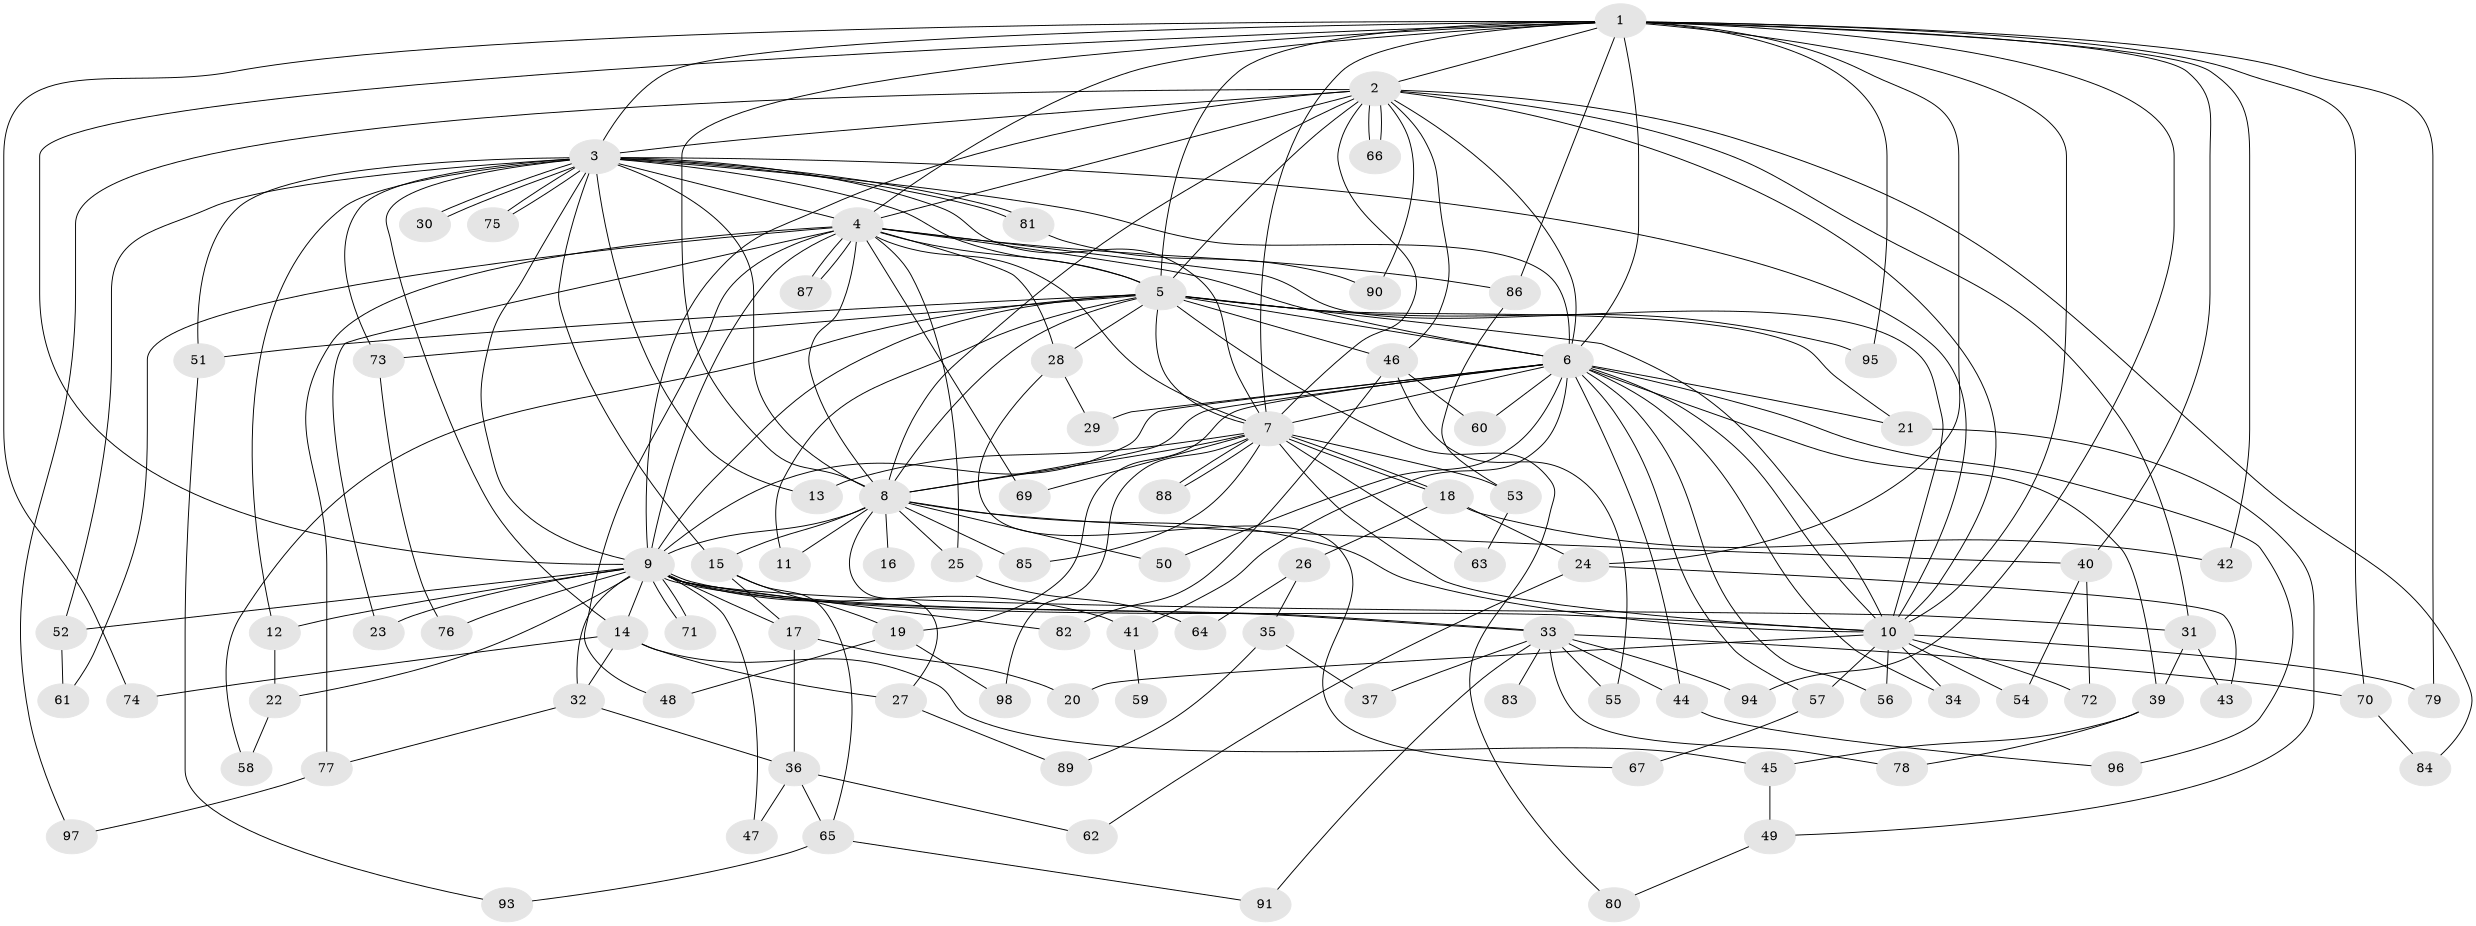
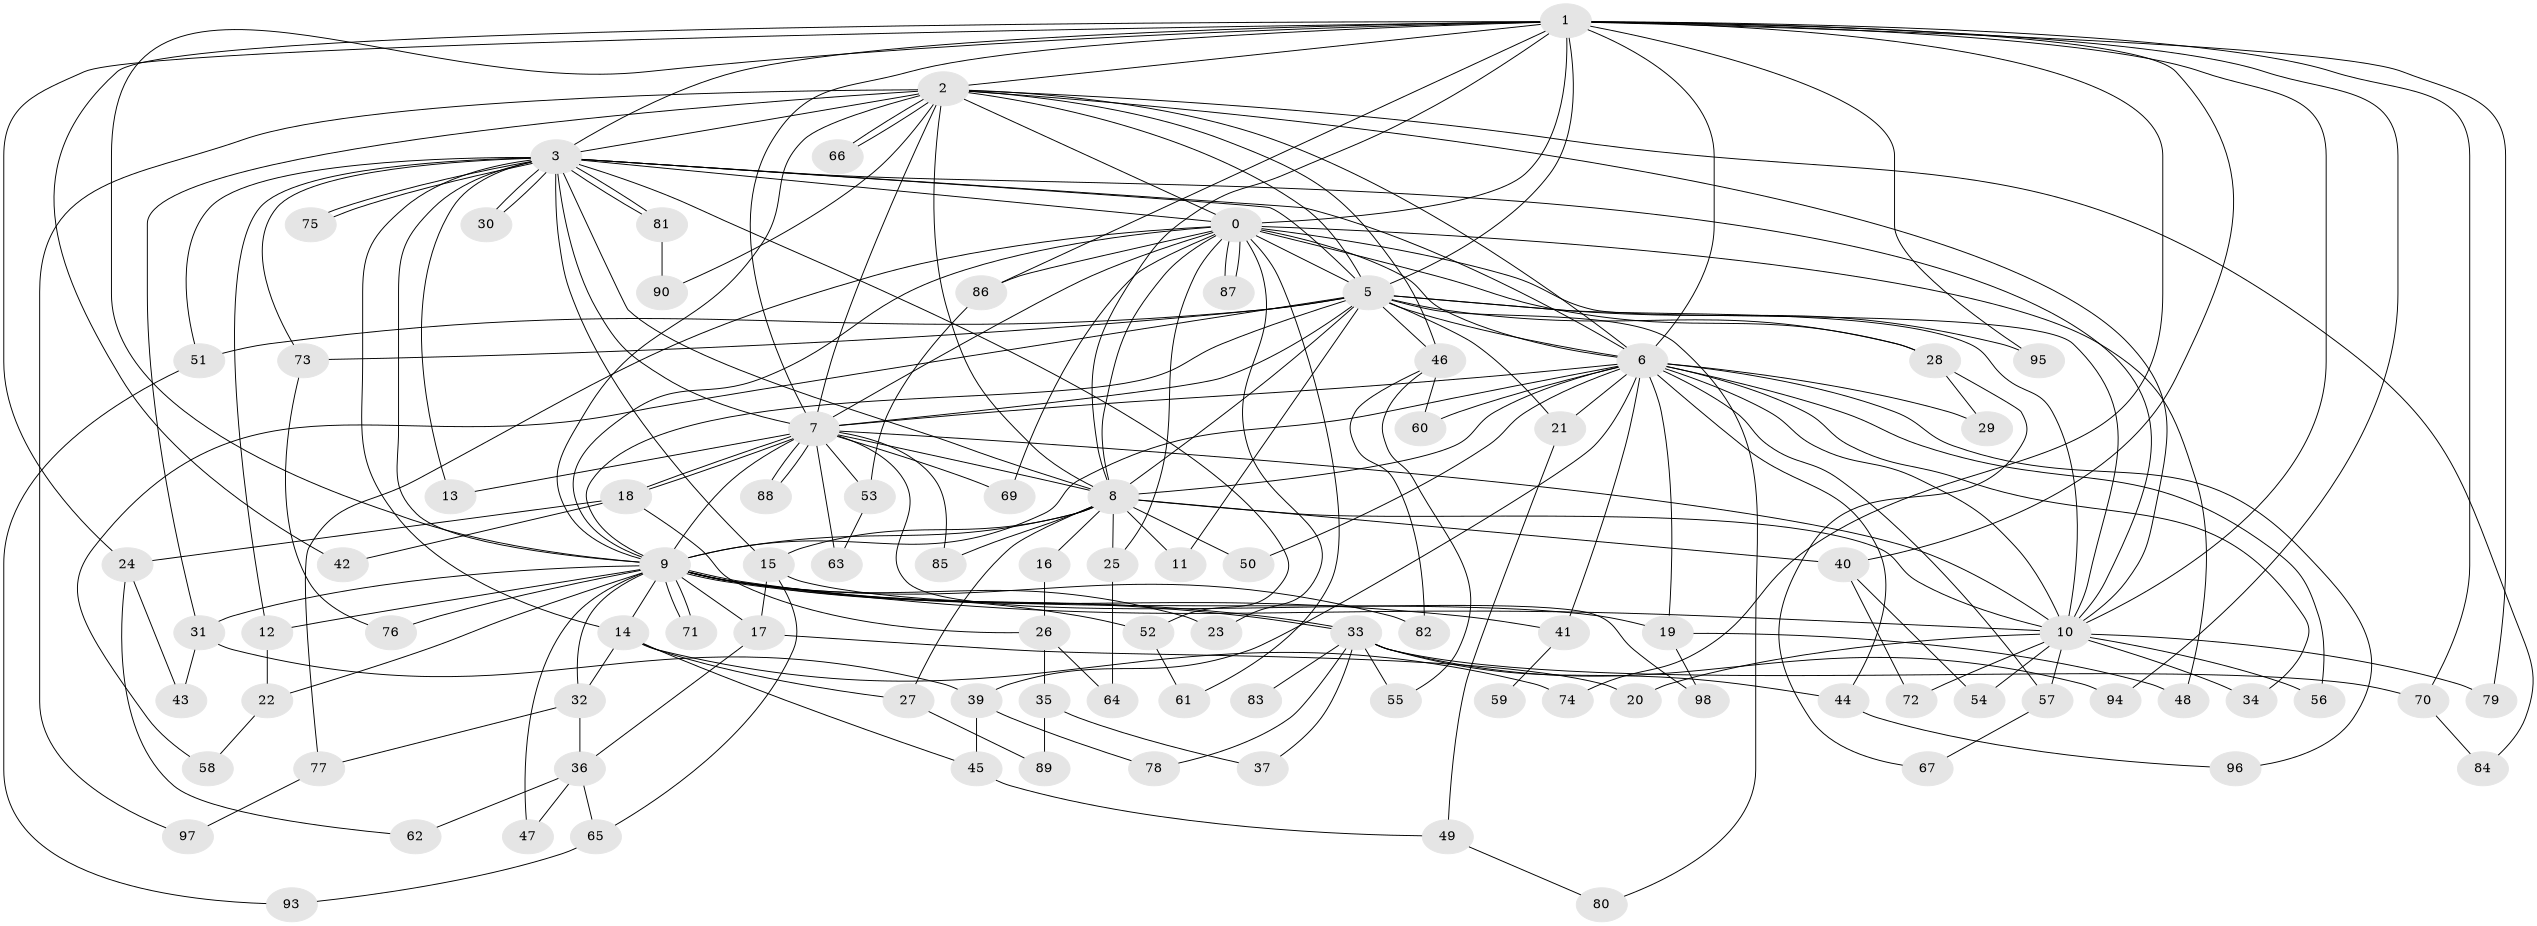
(858, 225) -> (1236, 225)
none -> (726, 485)
none -> (1045, 599)
(1266, 905) -> none
